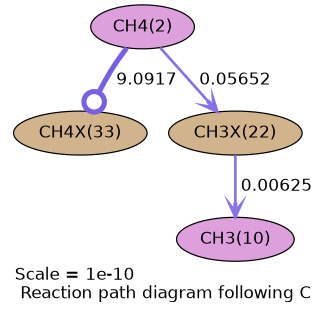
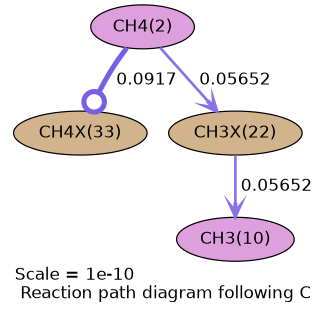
(144, 80) -> (144, 80)
(274, 186) -> (274, 186)
